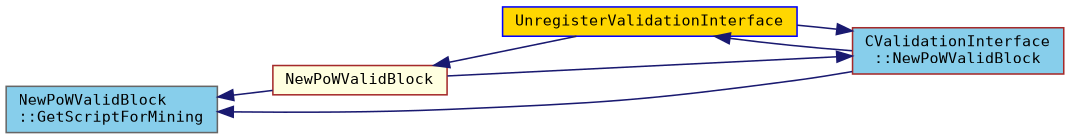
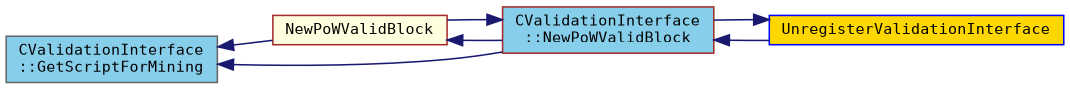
(513, 49) -> (483, 40)
(112, 109) -> (112, 59)
